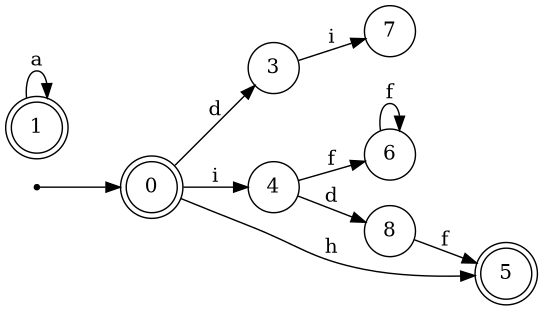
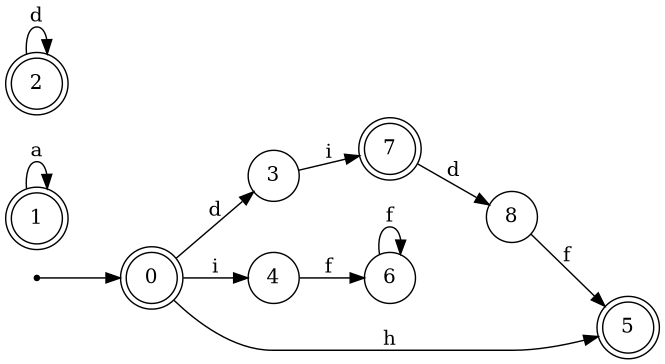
(390, 31) -> (390, 149)
none -> (37, 84)
(325, 207) -> (447, 181)
